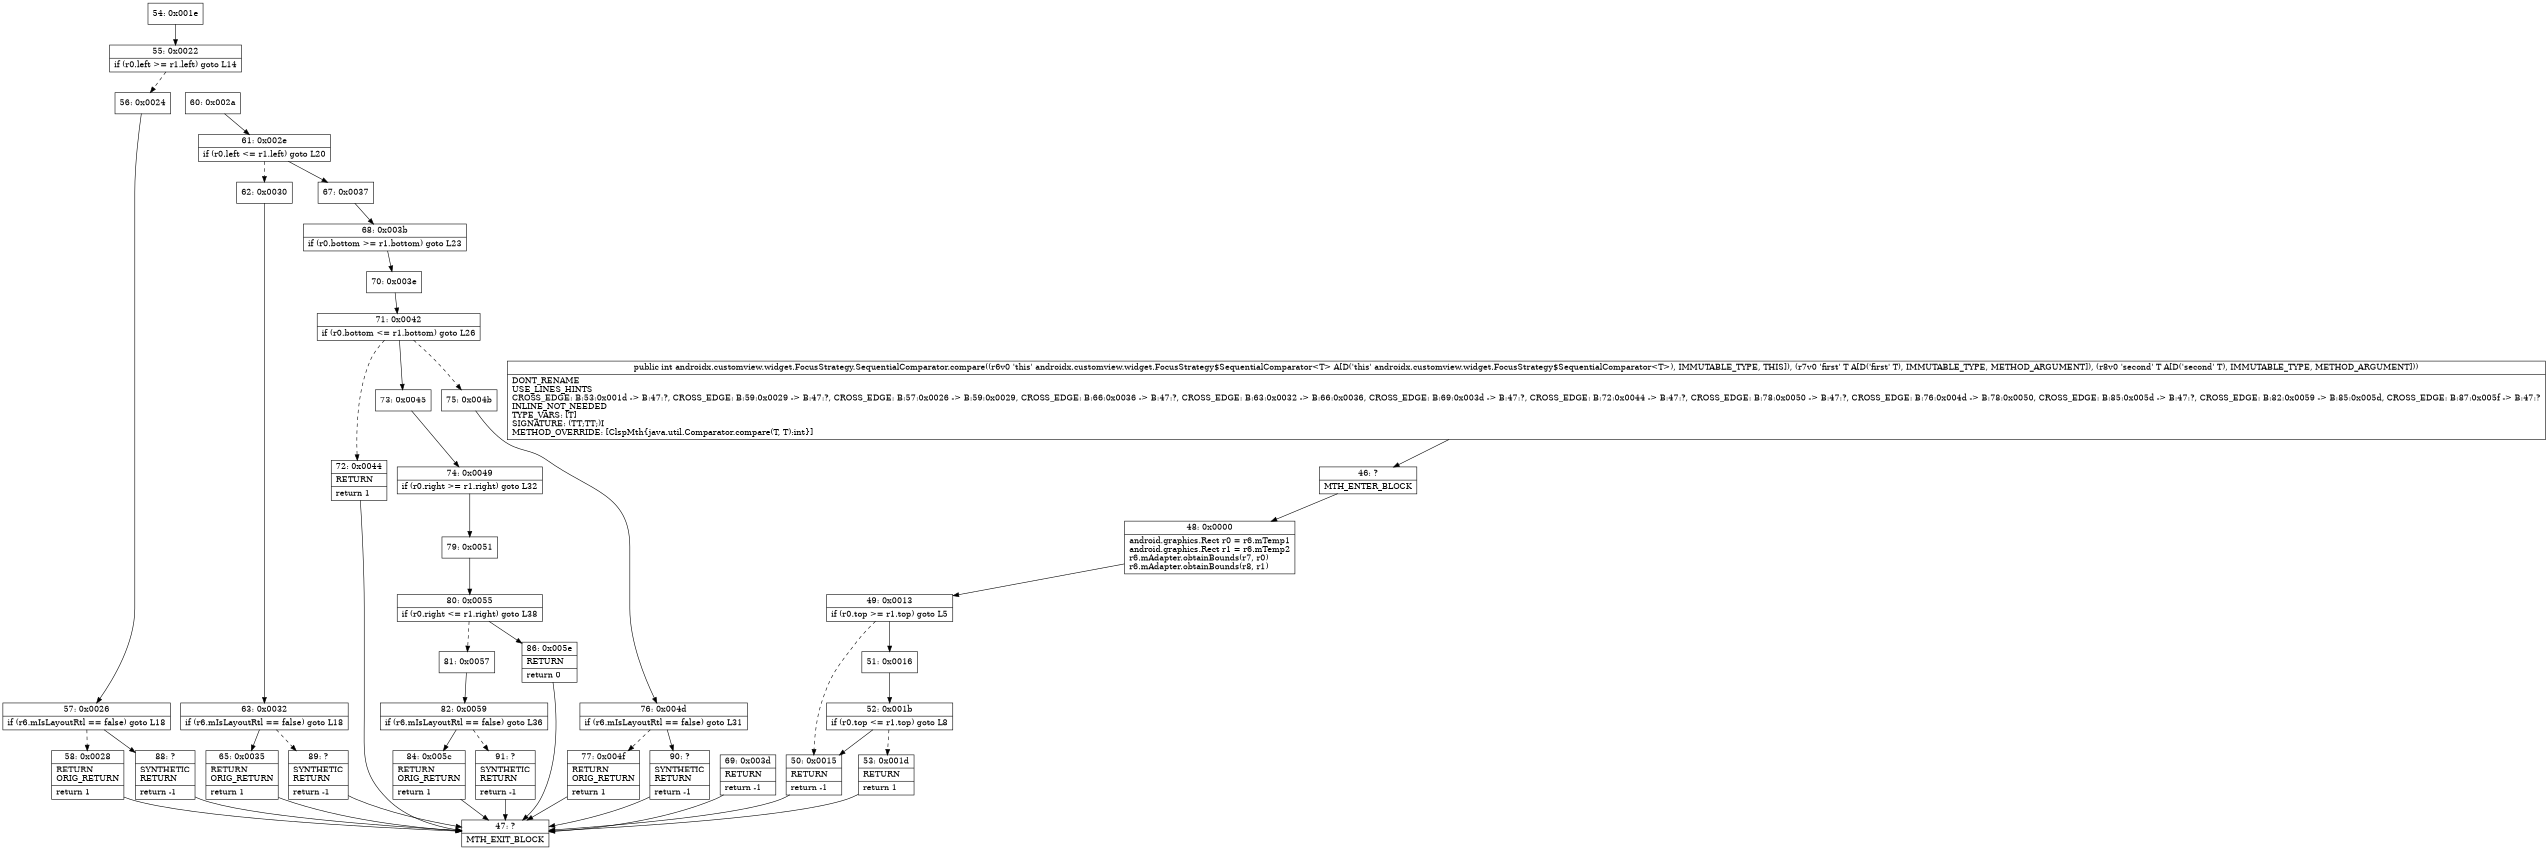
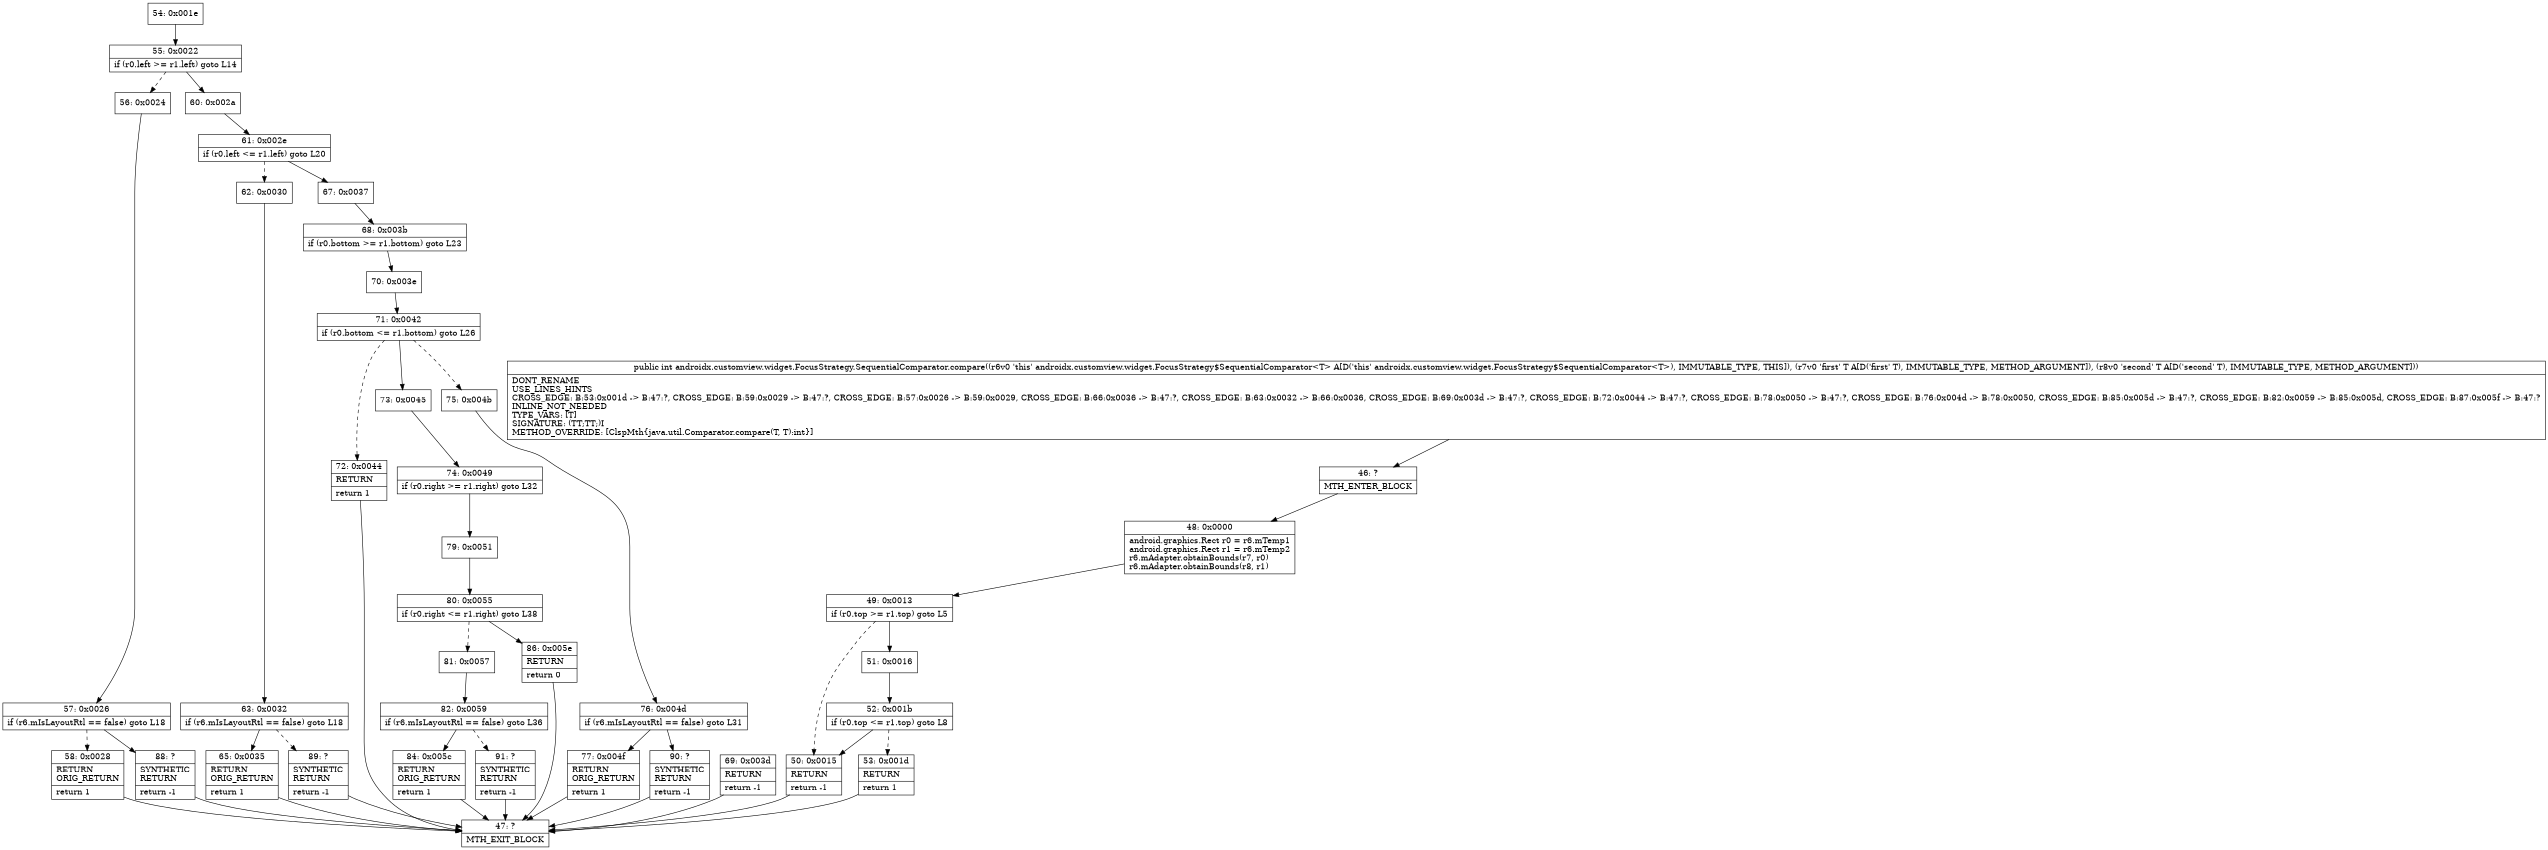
none -> (193, 80)
(641, 738) -> (641, 738)
